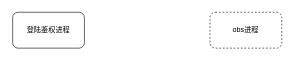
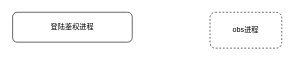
(48, 30) -> (72, 27)
